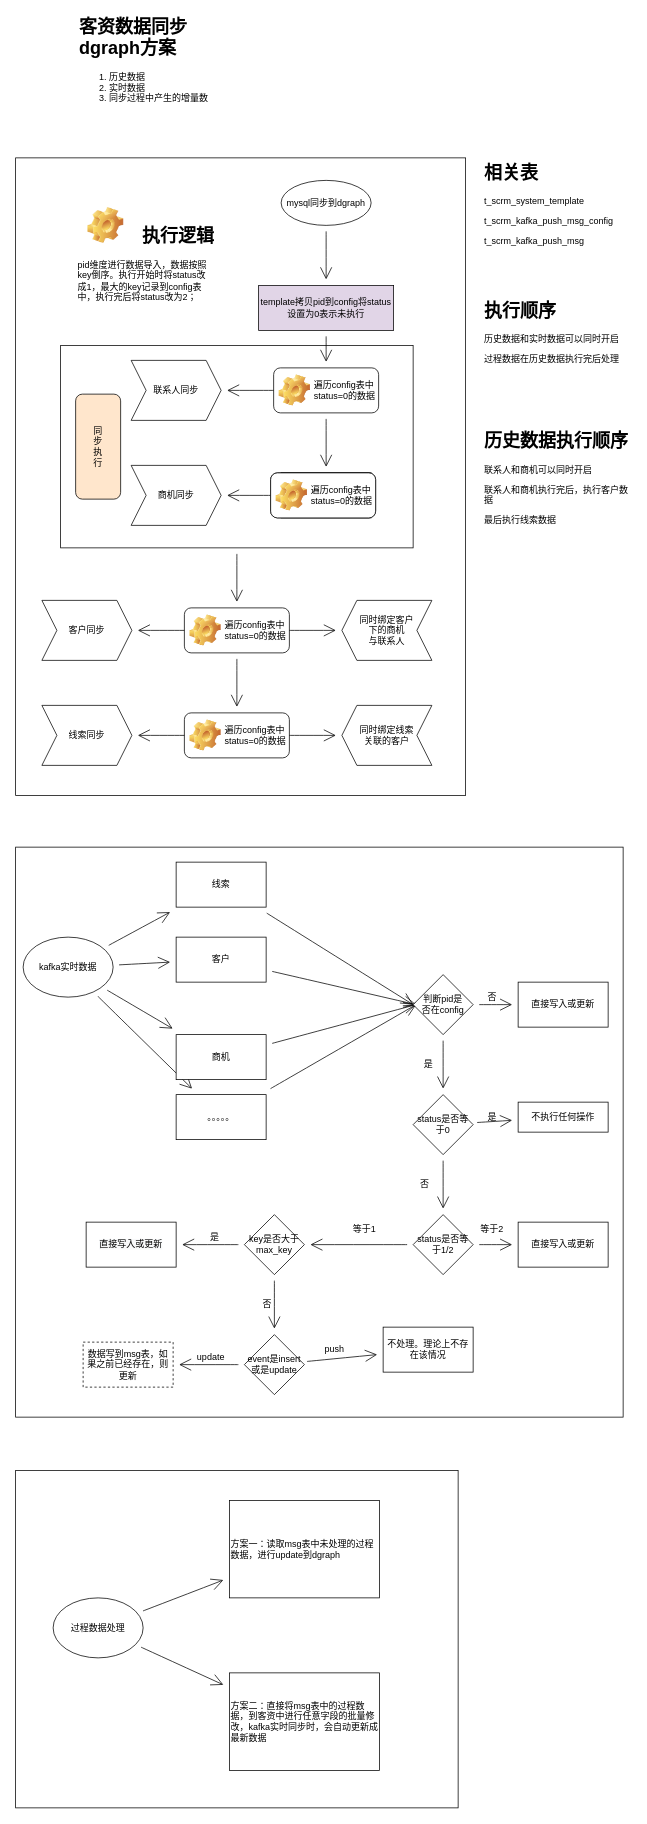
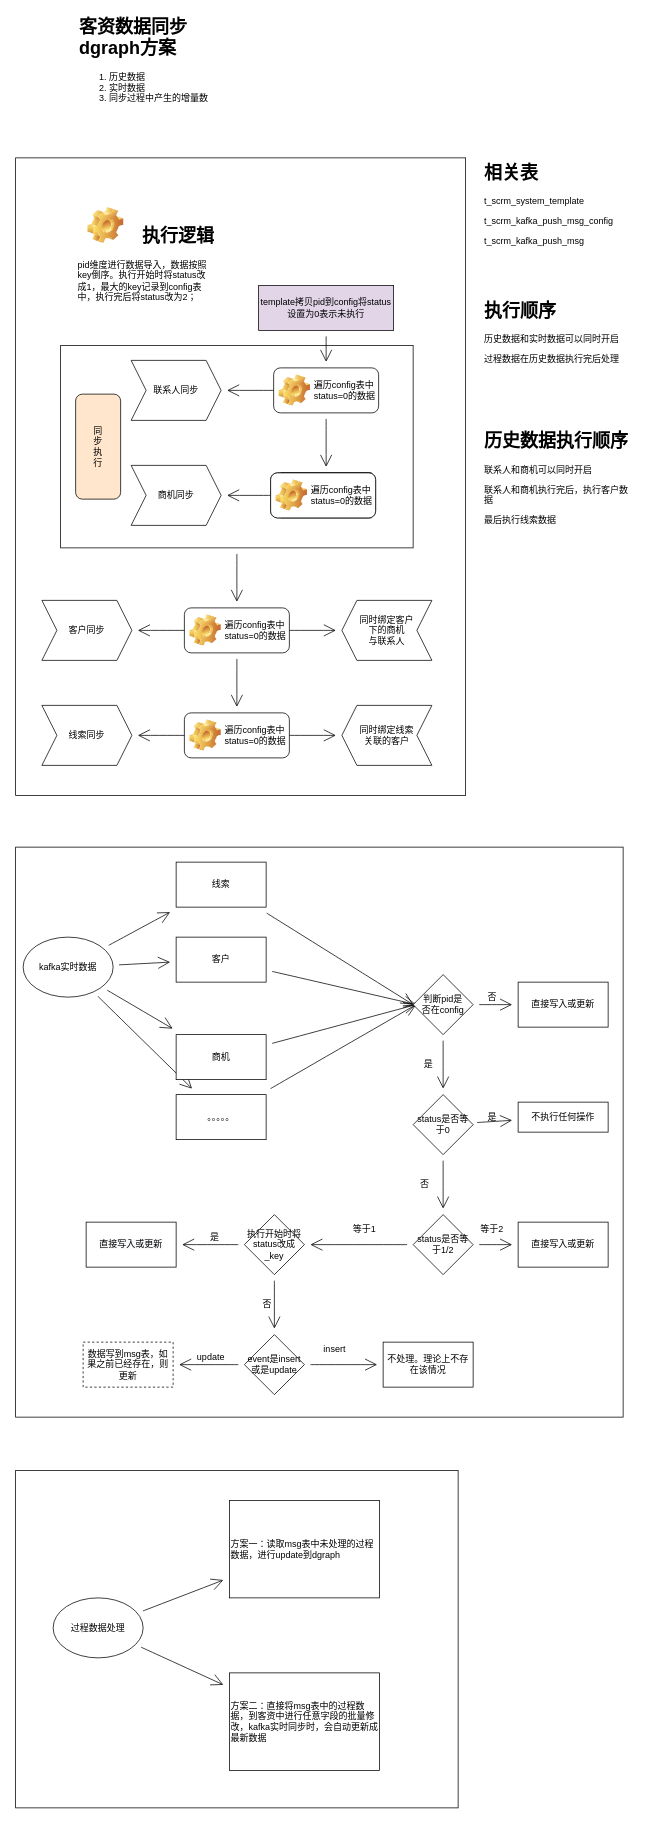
(326, 203) -> none
(326, 253) -> none
(274, 1245) -> (274, 1245)
(335, 1350) -> (335, 1350)
(428, 1350) -> (428, 1365)
